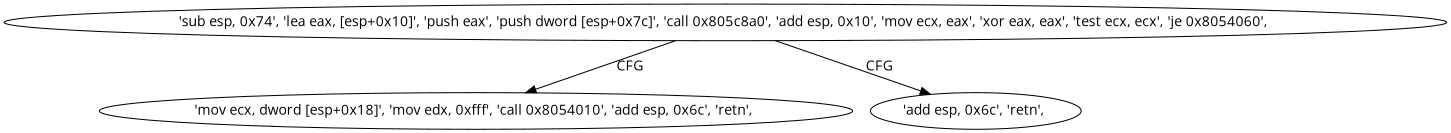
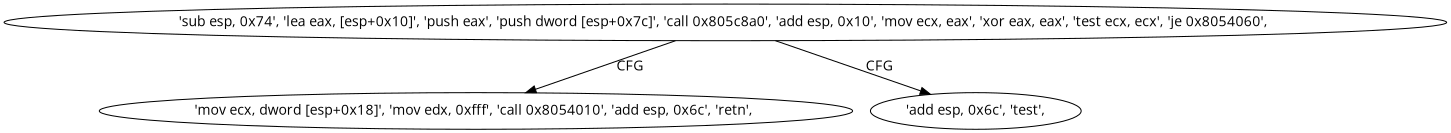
(976, 111) -> (976, 111)
